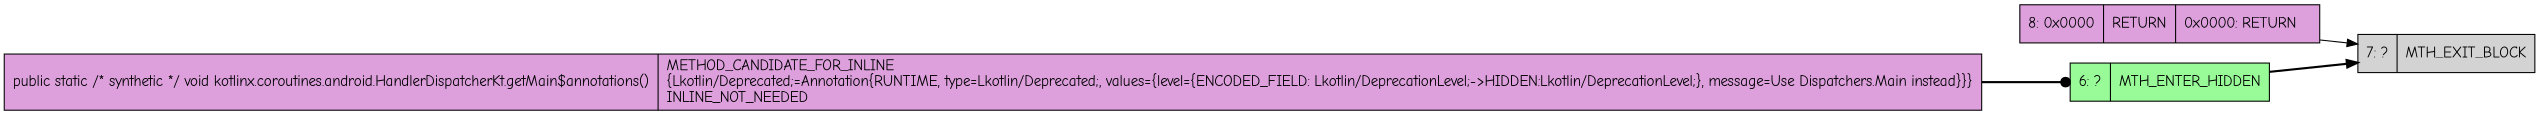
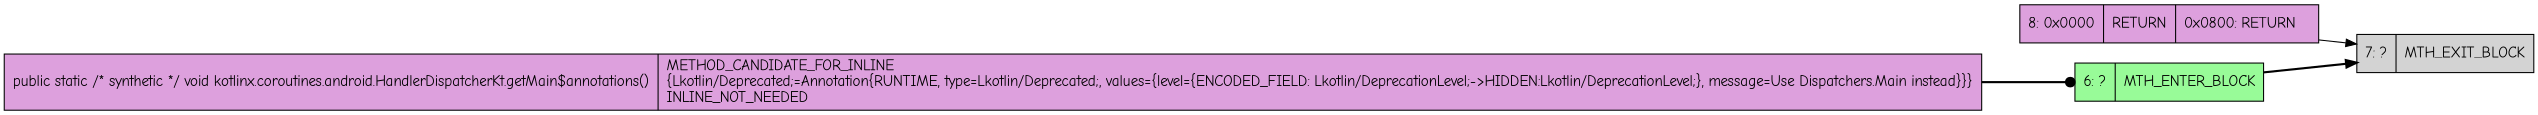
(2248, 23) -> (2247, 23)
(2190, 82) -> (2189, 82)
